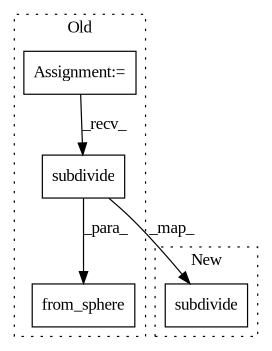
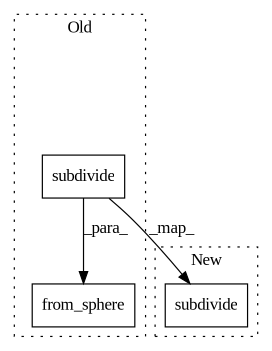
(80, 73) -> none
